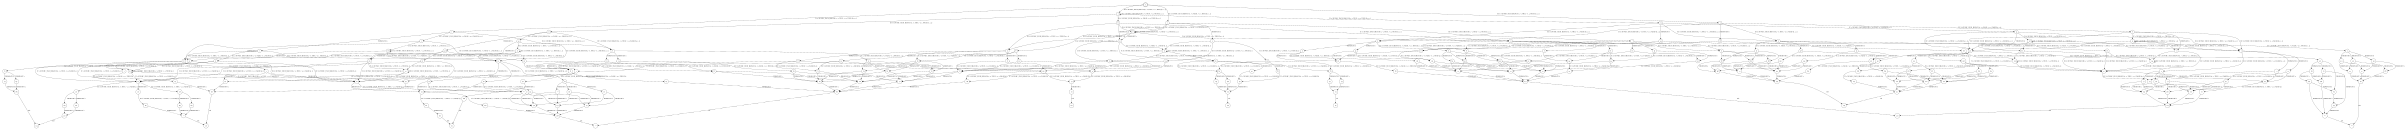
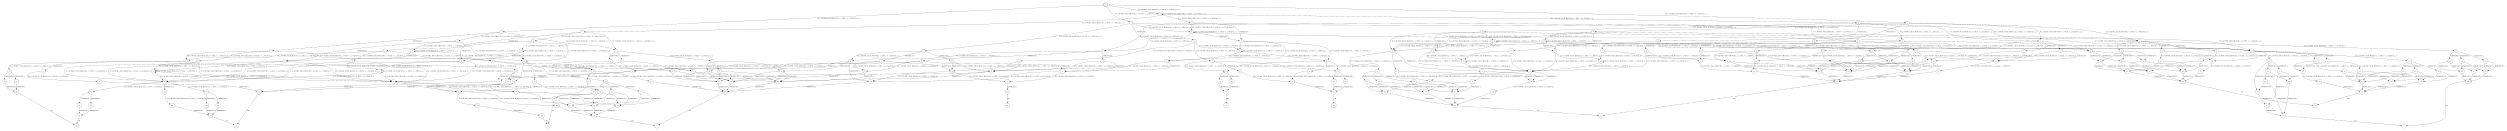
(937, 63) -> (853, 78)
